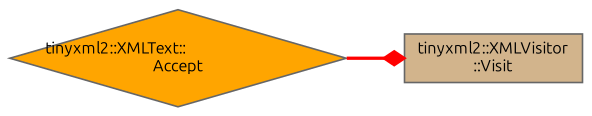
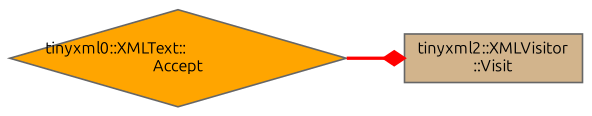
(178, 58) -> (178, 58)
